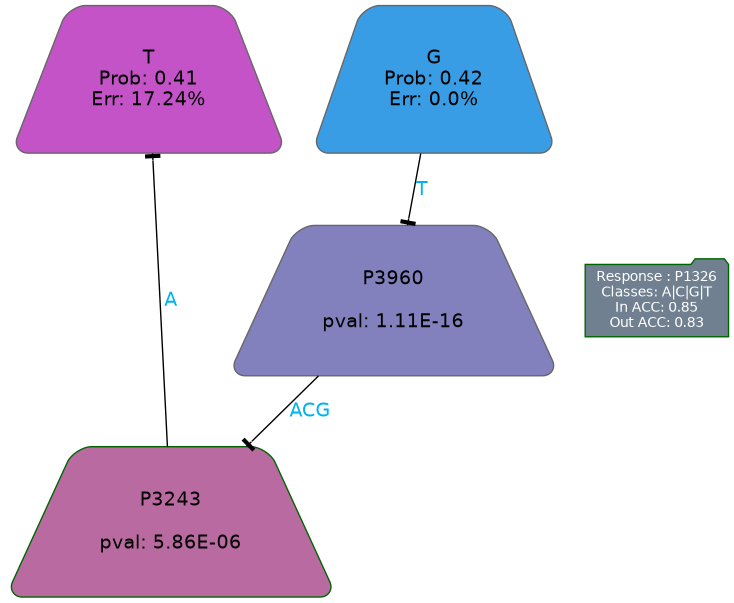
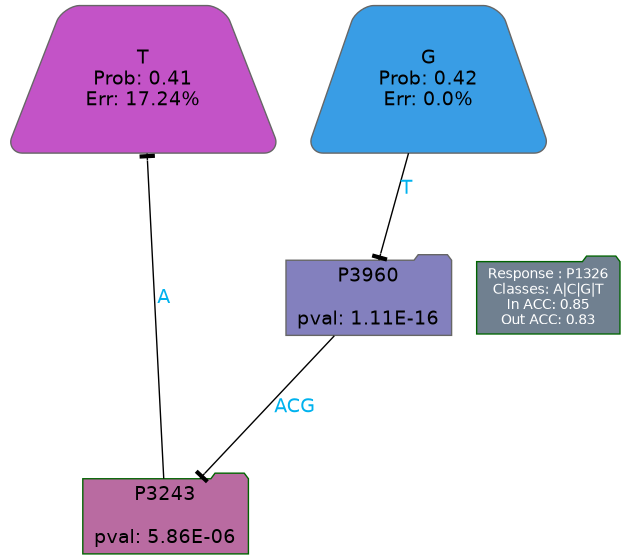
(394, 301) -> (369, 298)
(171, 522) -> (166, 516)
